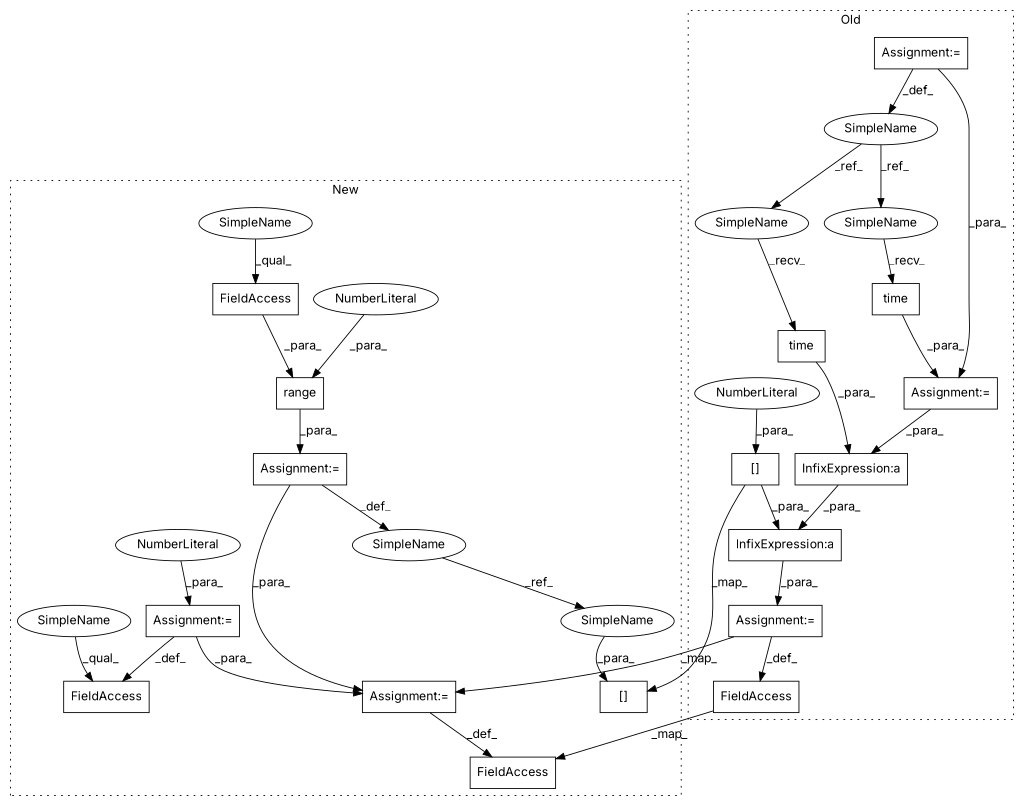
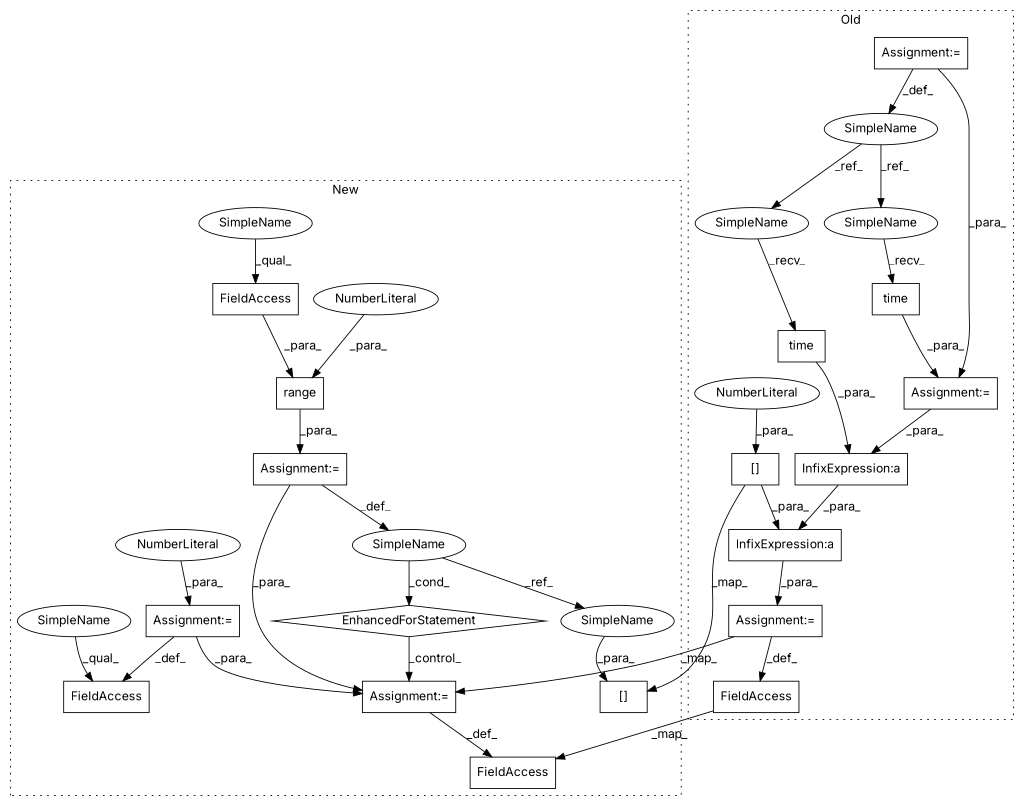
none -> (409, 621)
